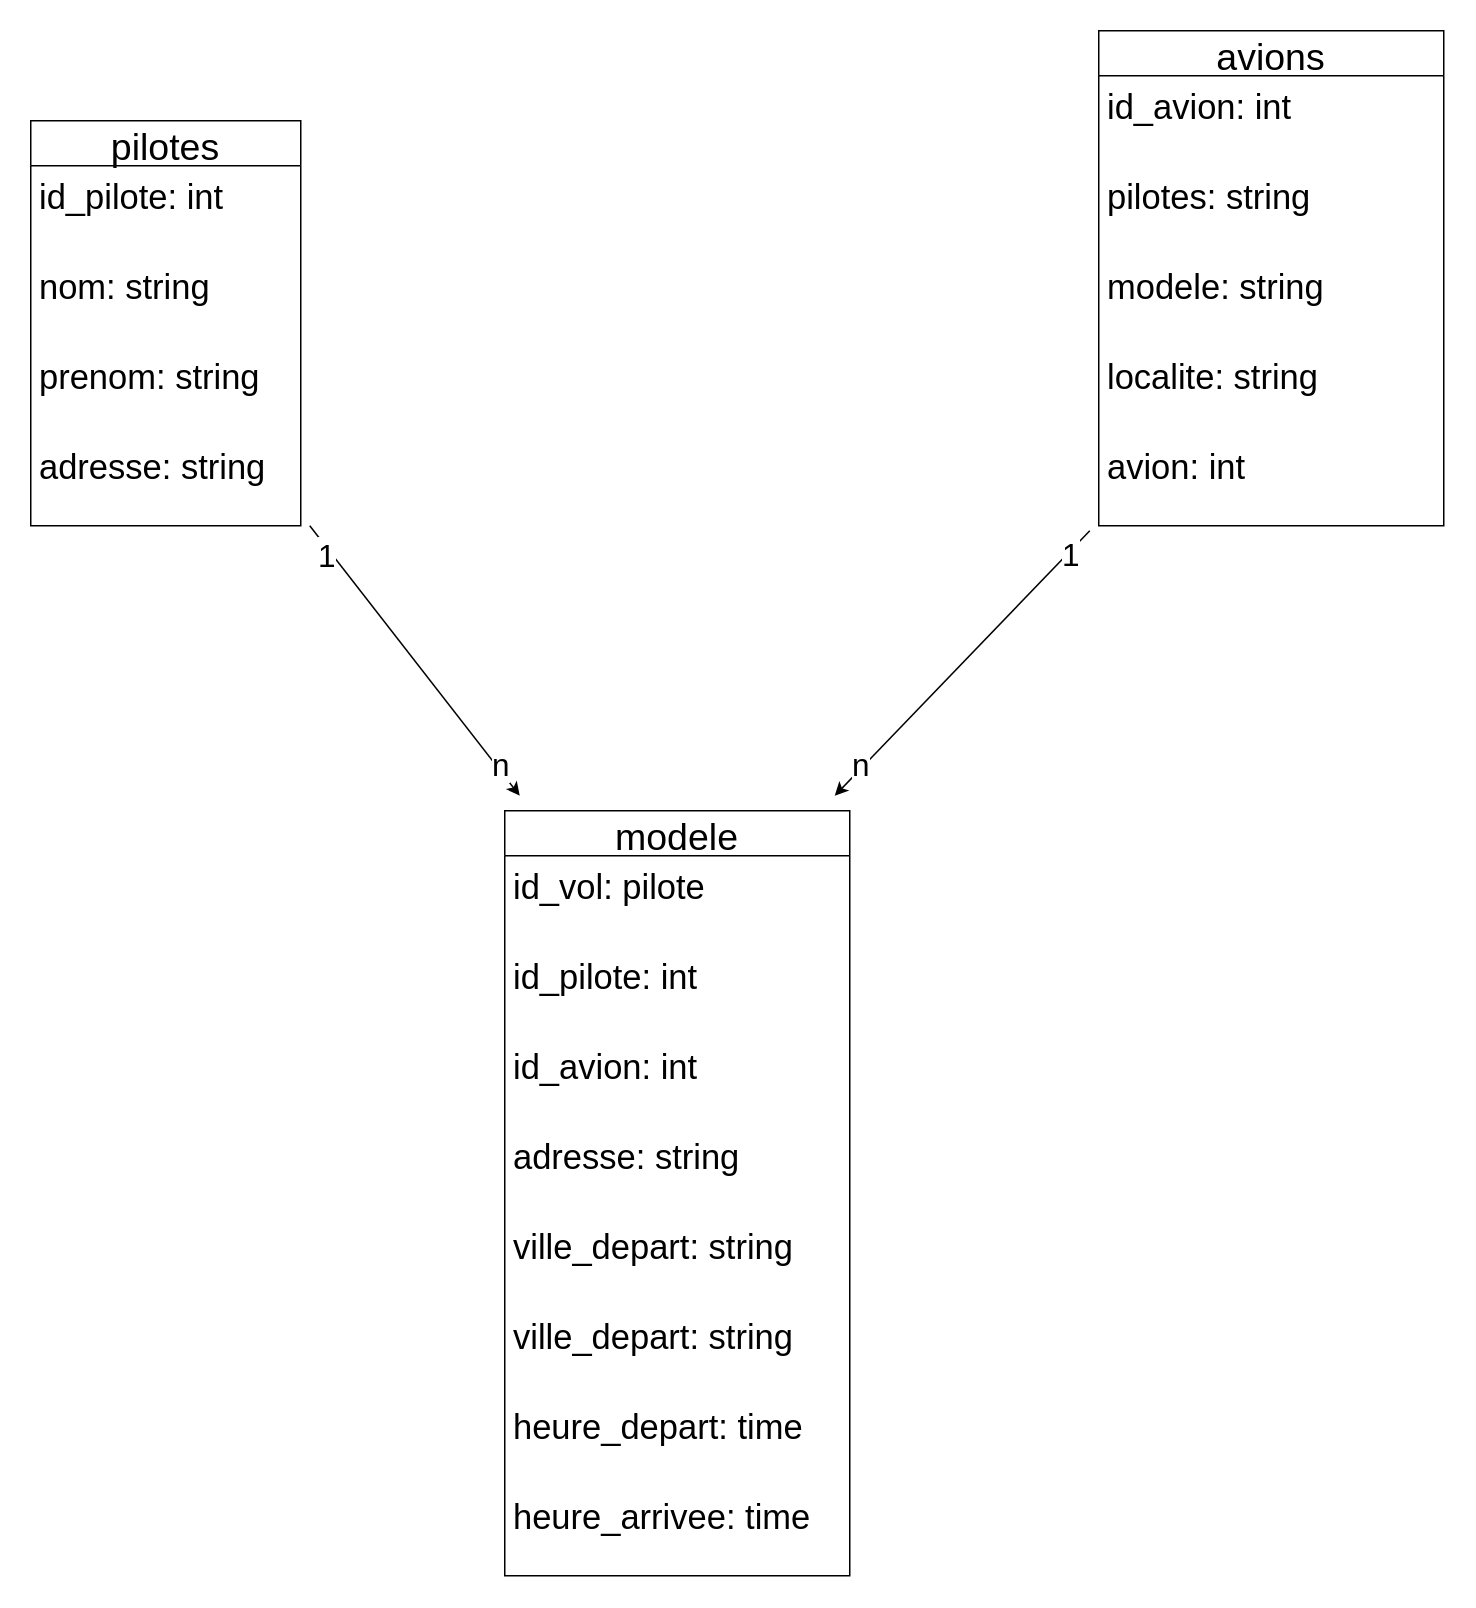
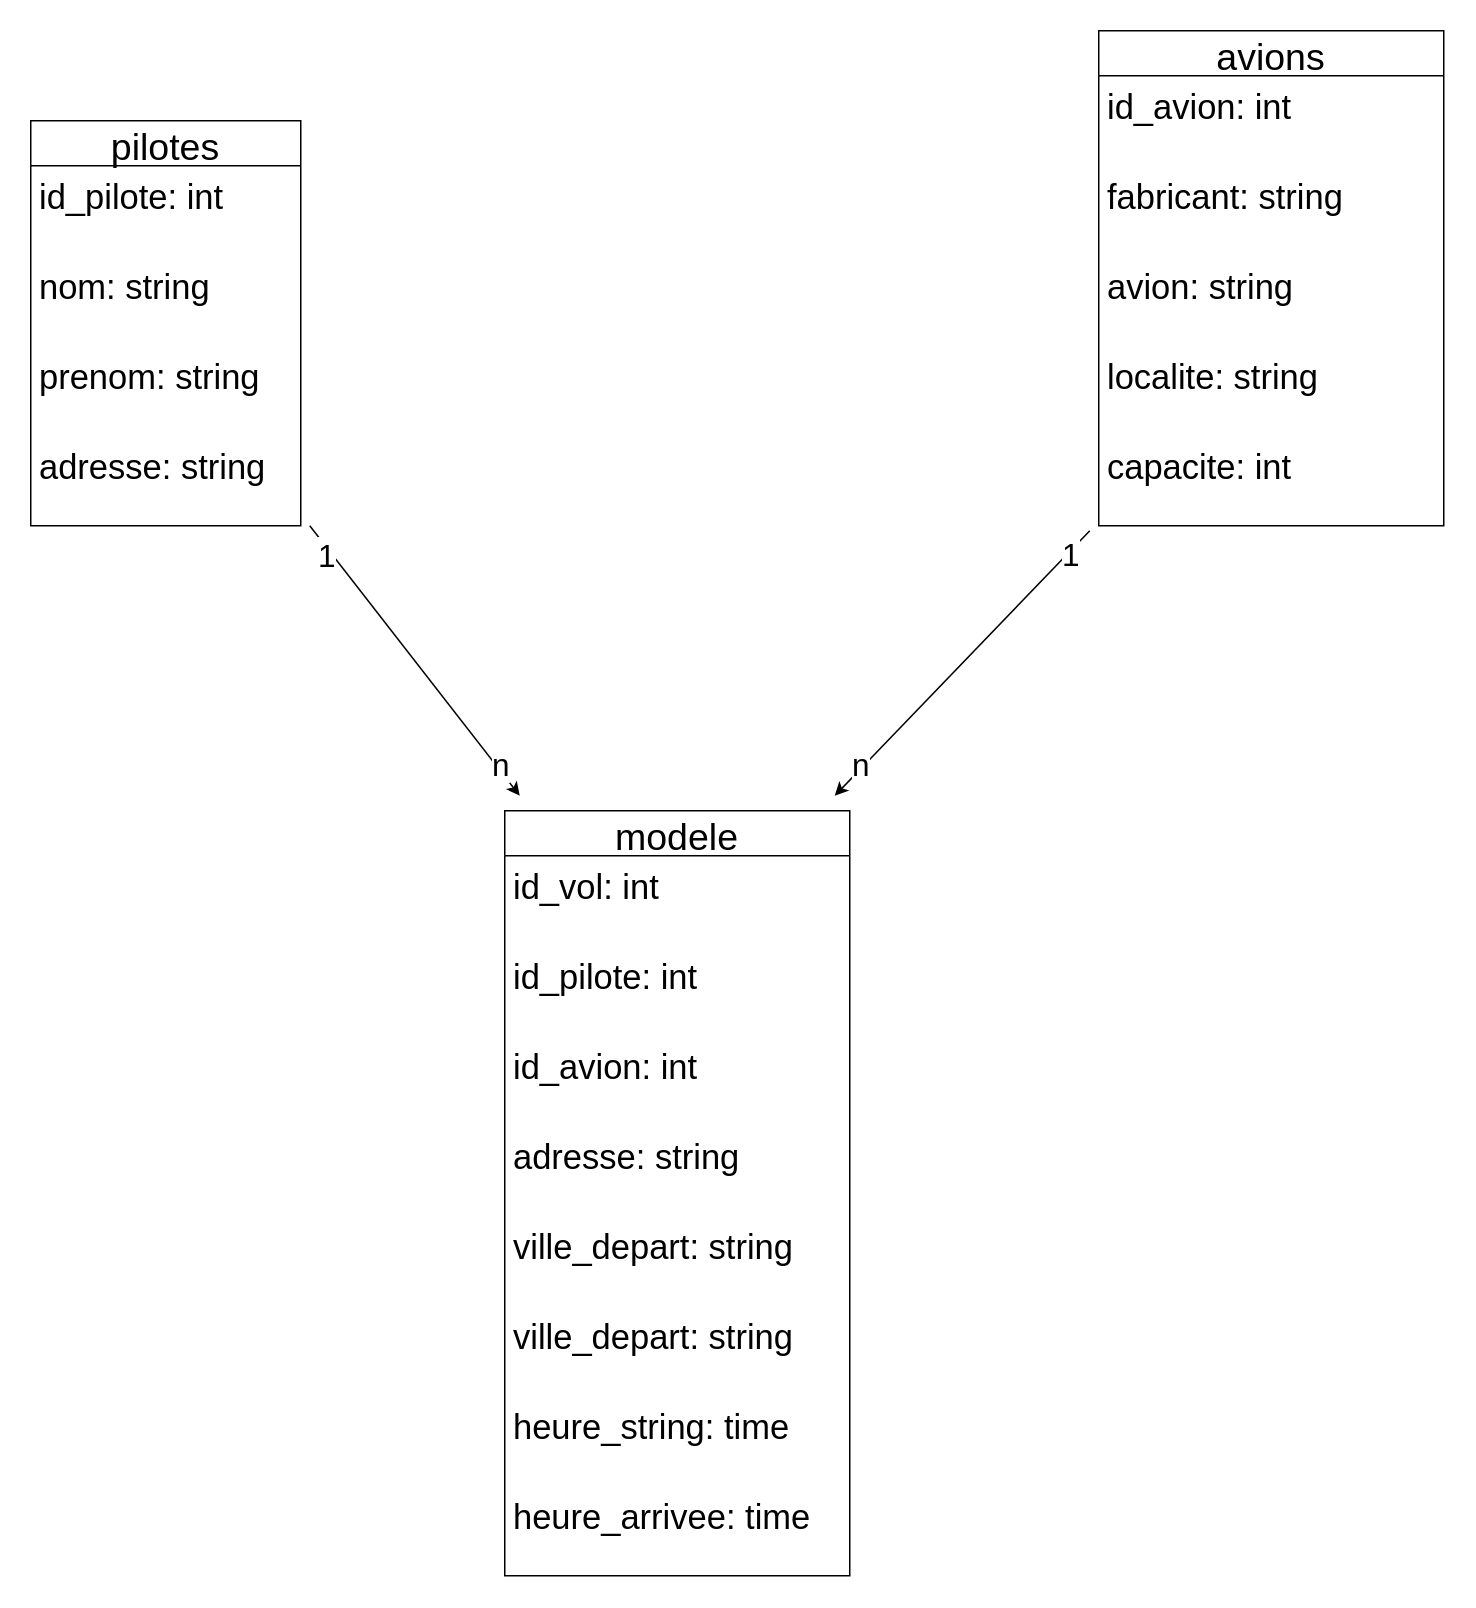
(1229, 197) -> (1253, 197)
(1224, 287) -> (1215, 287)
(1186, 467) -> (1215, 467)
(621, 887) -> (597, 887)
(673, 1427) -> (669, 1427)
